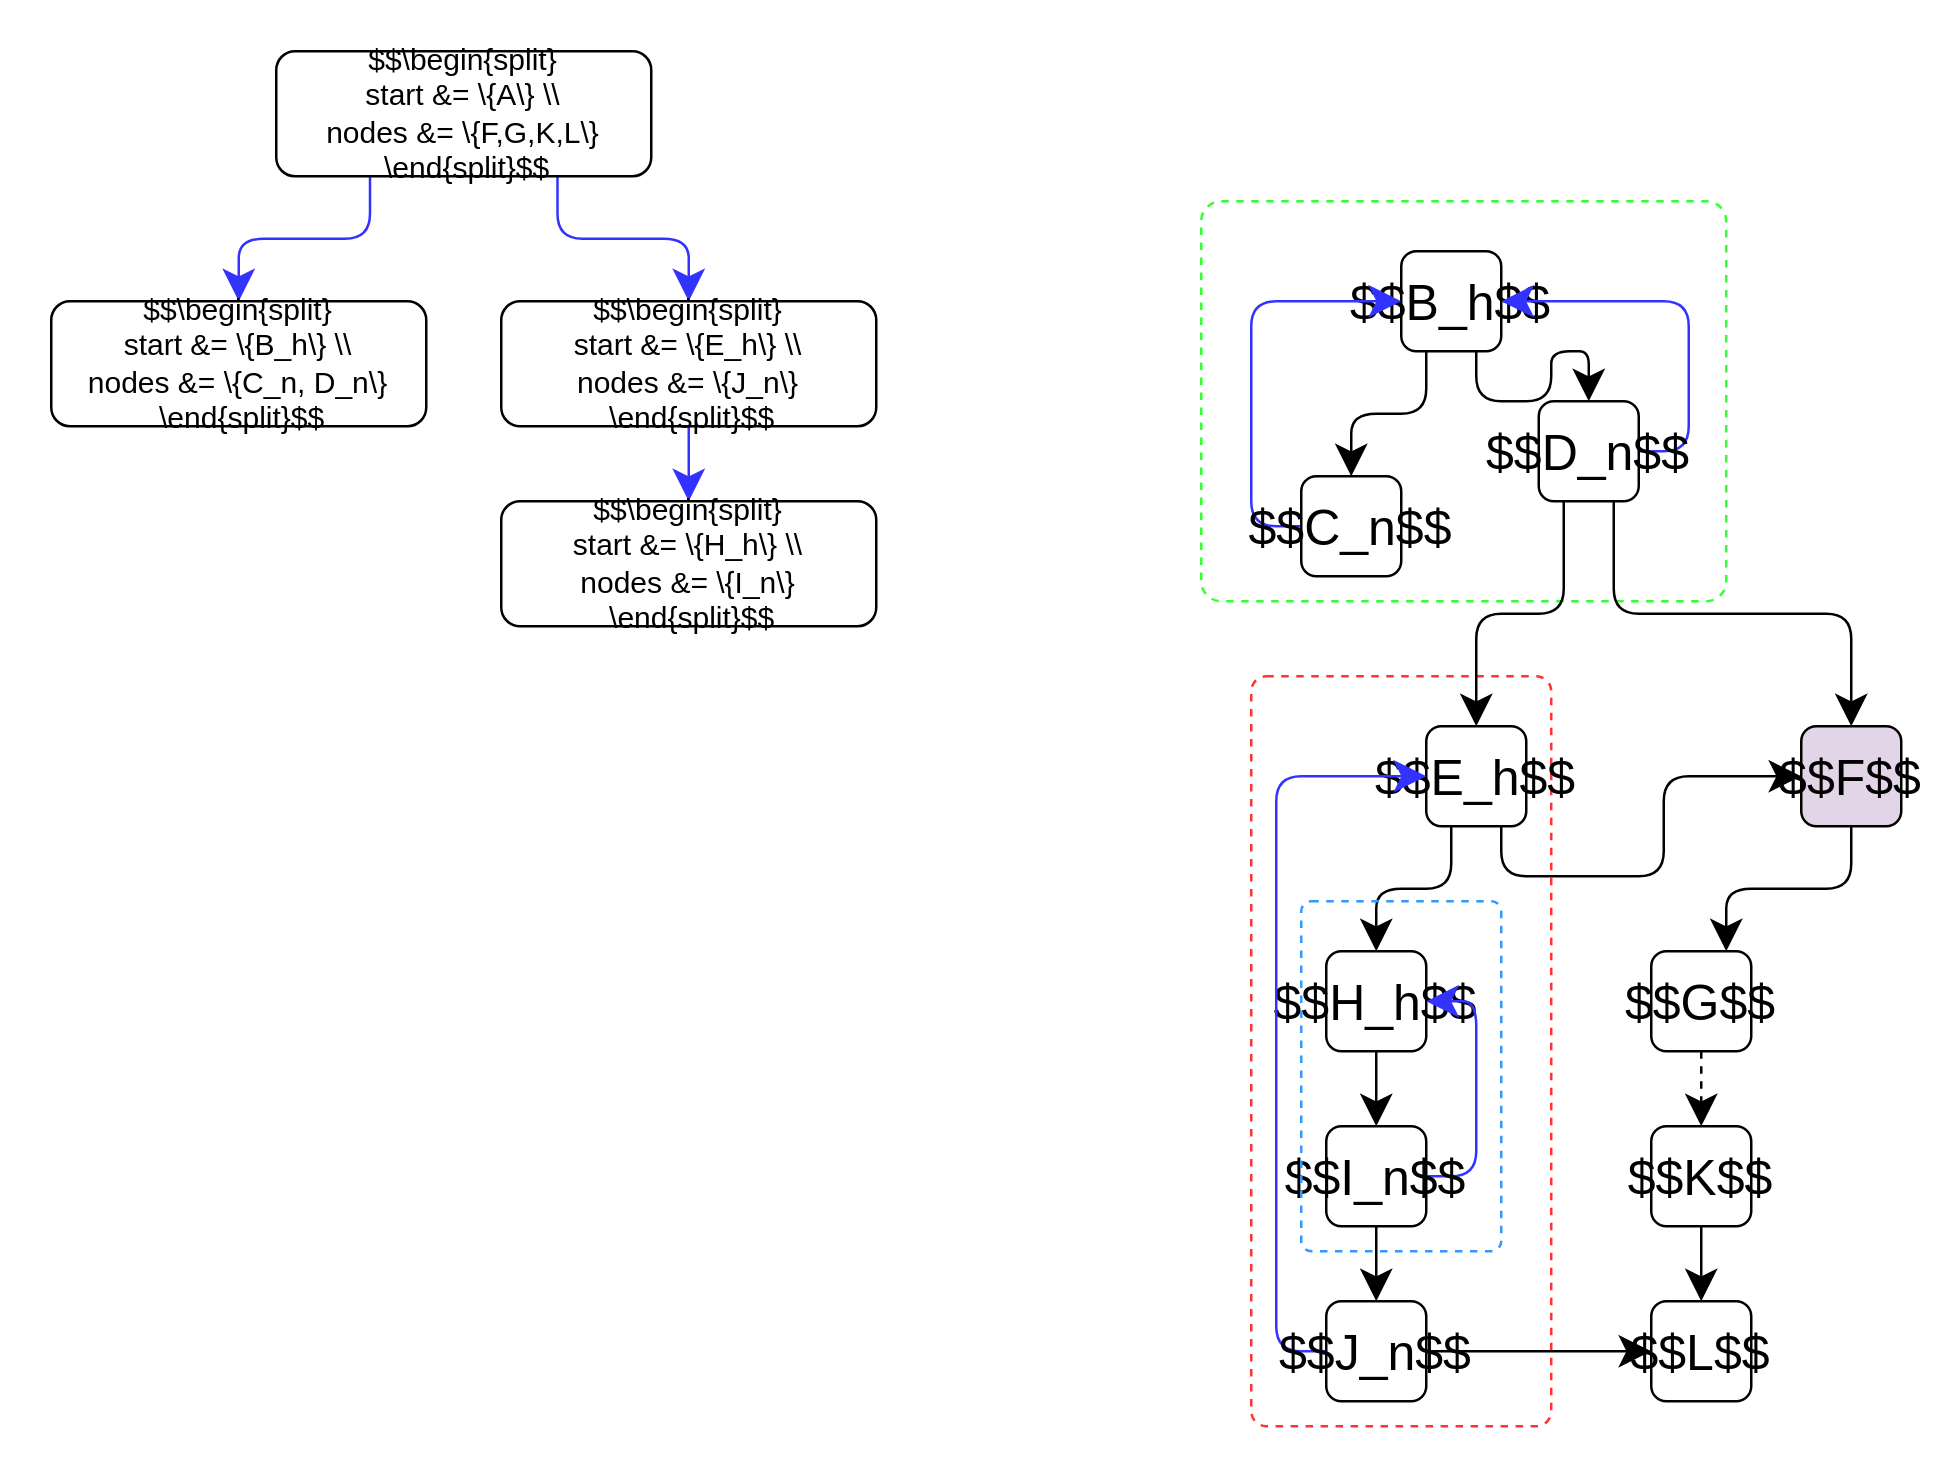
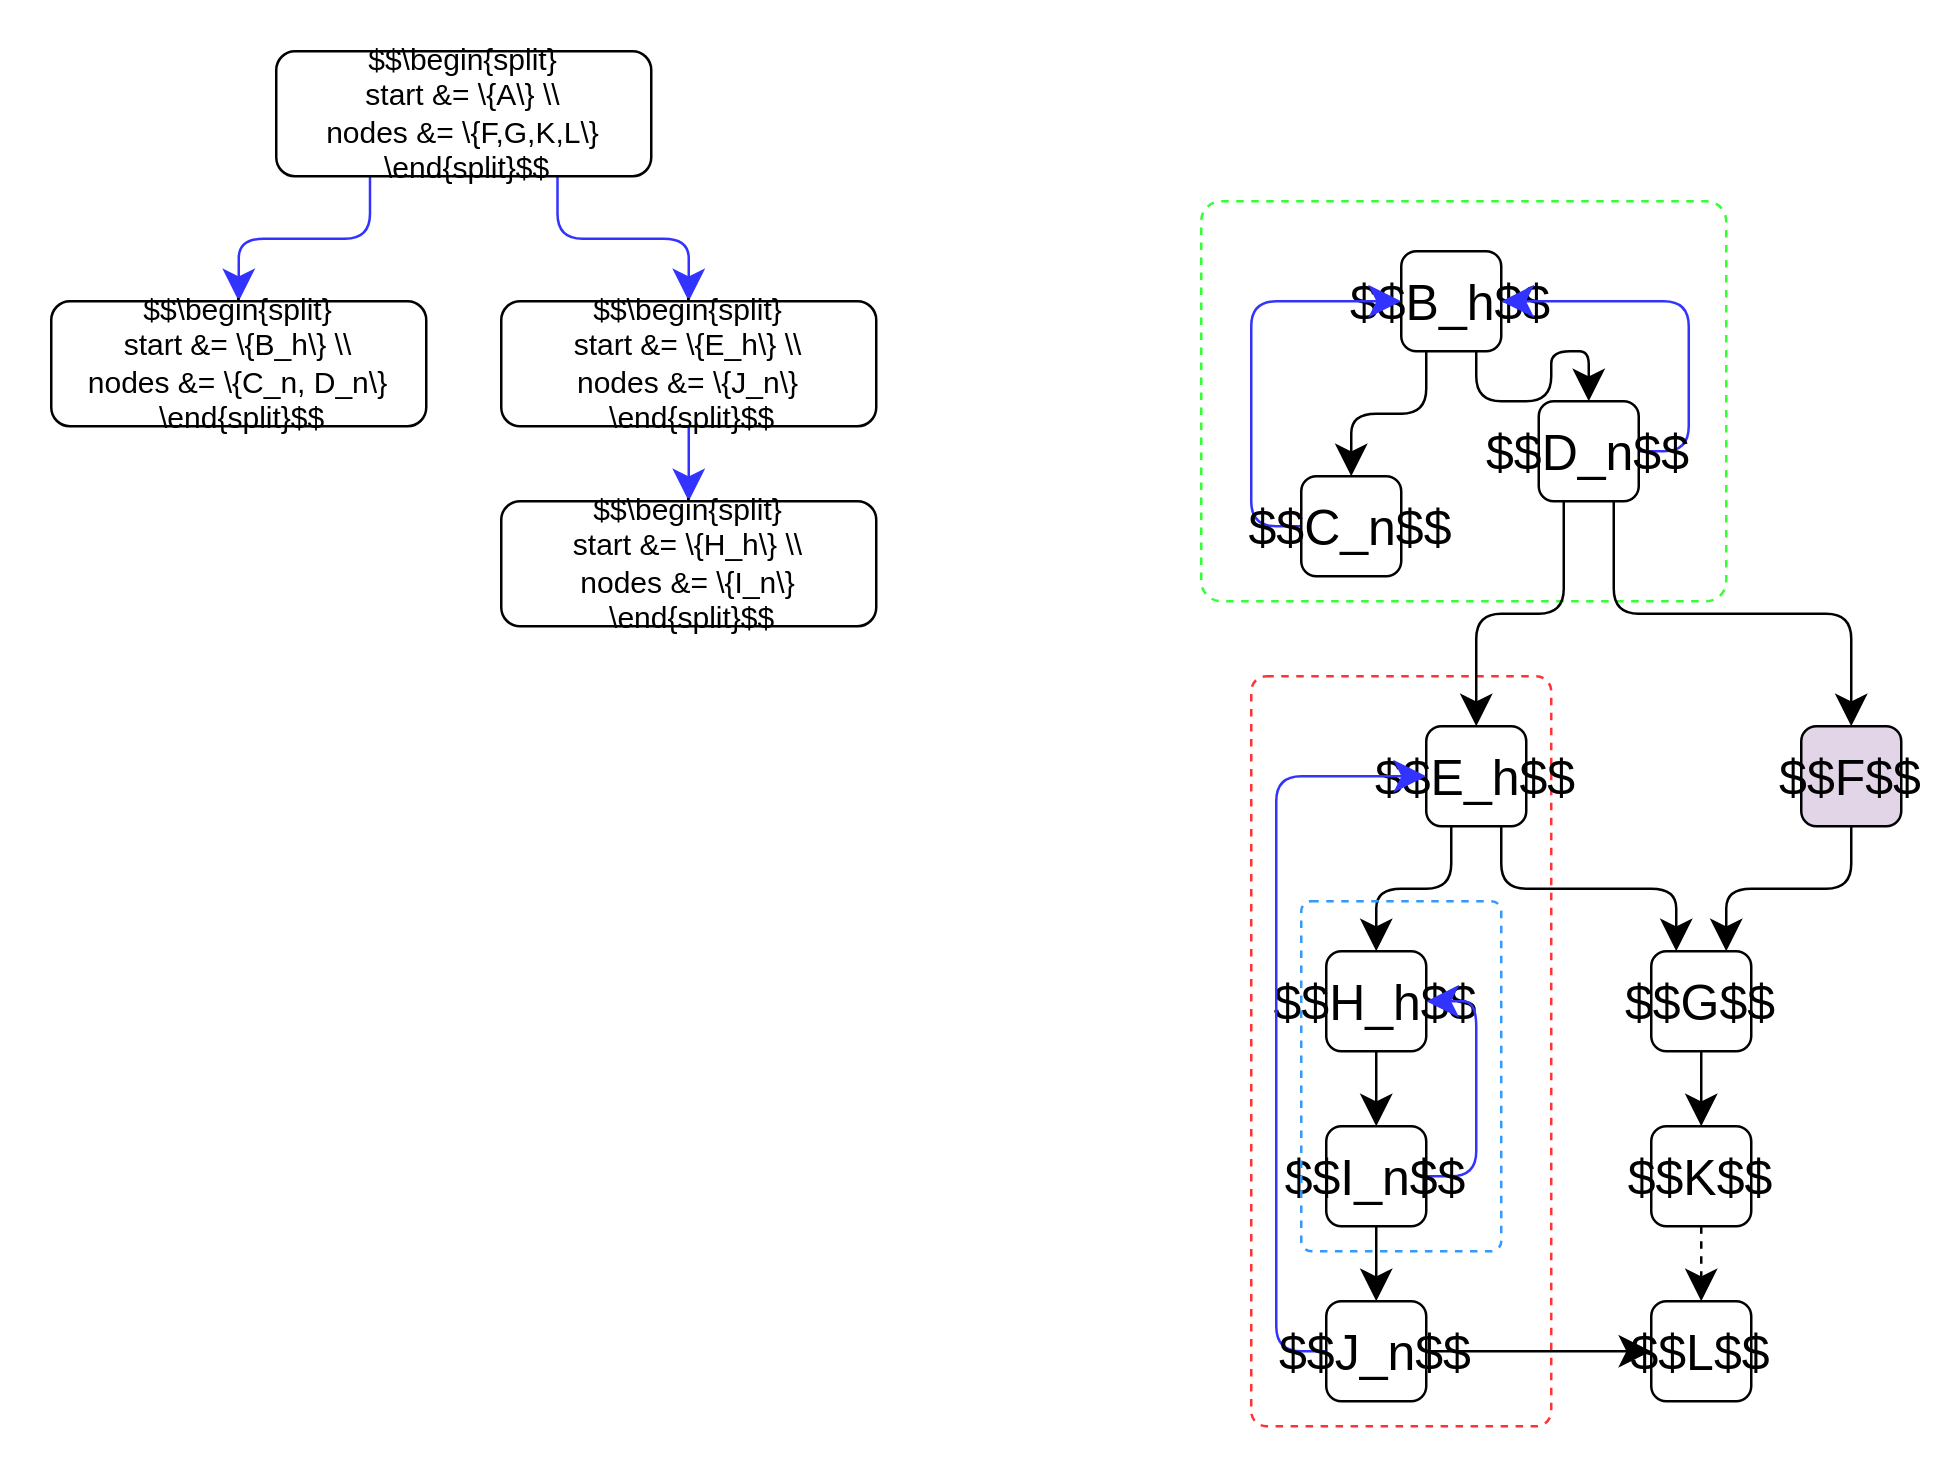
(1664, 854) -> (1593, 889)
(1701, 1077) -> (1701, 1077)
(1701, 1252) -> (1701, 1252)
